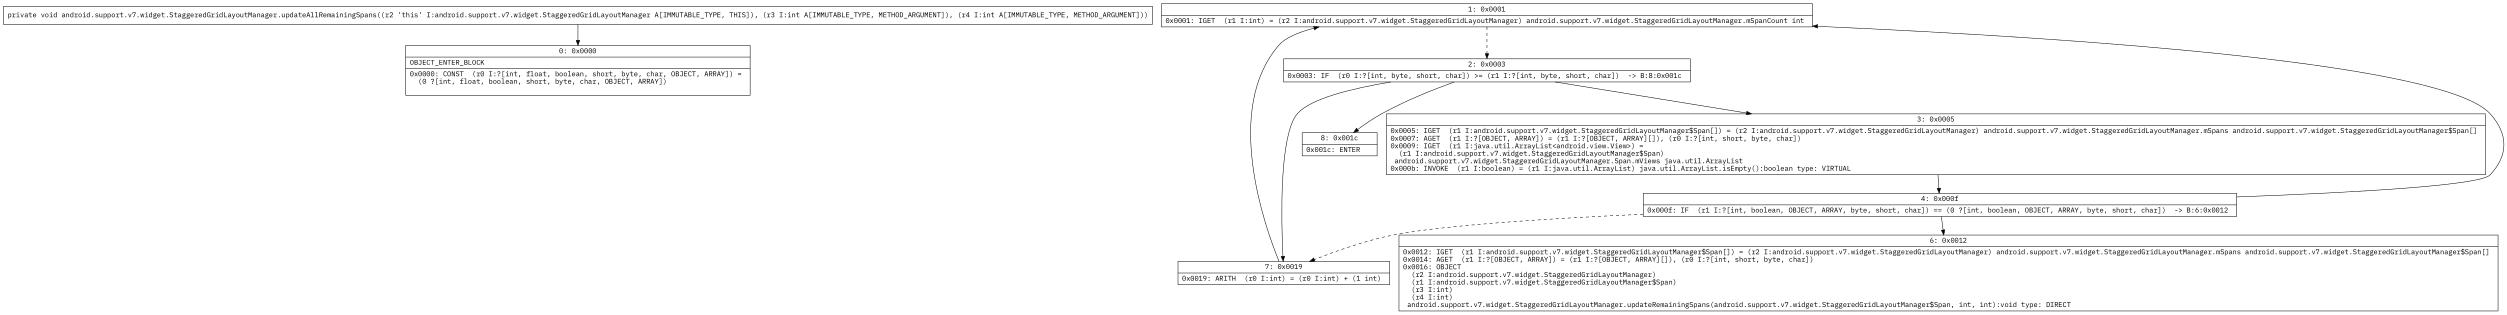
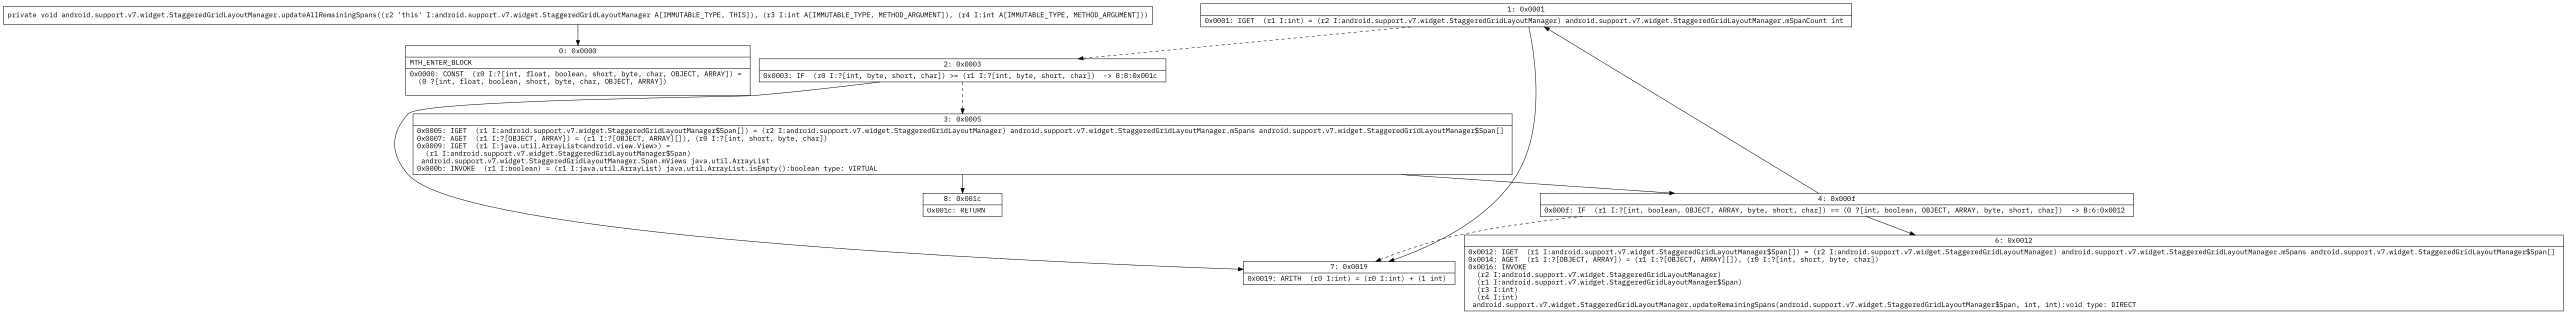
(447, 63) -> (441, 63)
(1651, 97) -> (963, 95)
(1404, 102) -> (963, 181)
(1251, 132) -> (1517, 175)
(1340, 150) -> (963, 210)
(1436, 267) -> (1502, 267)
